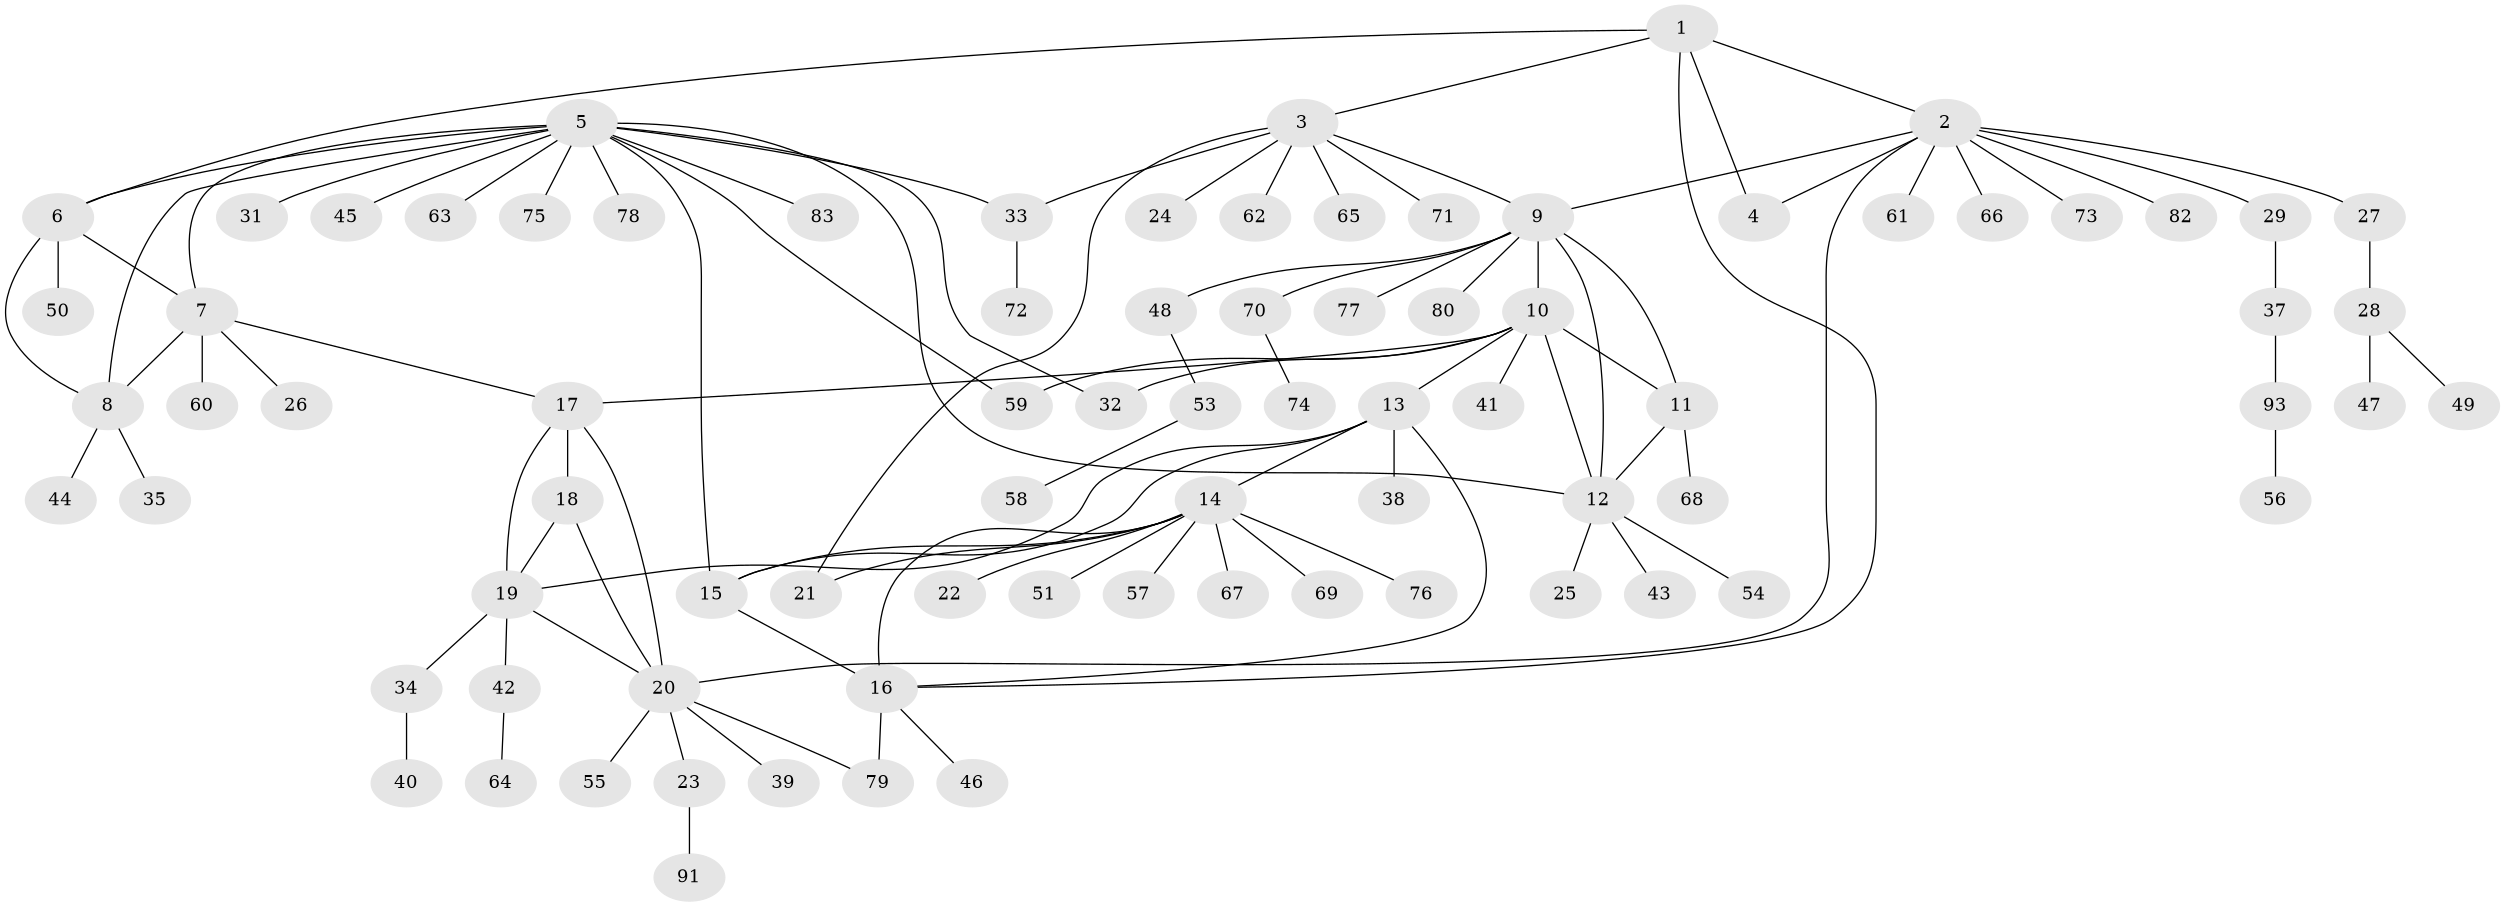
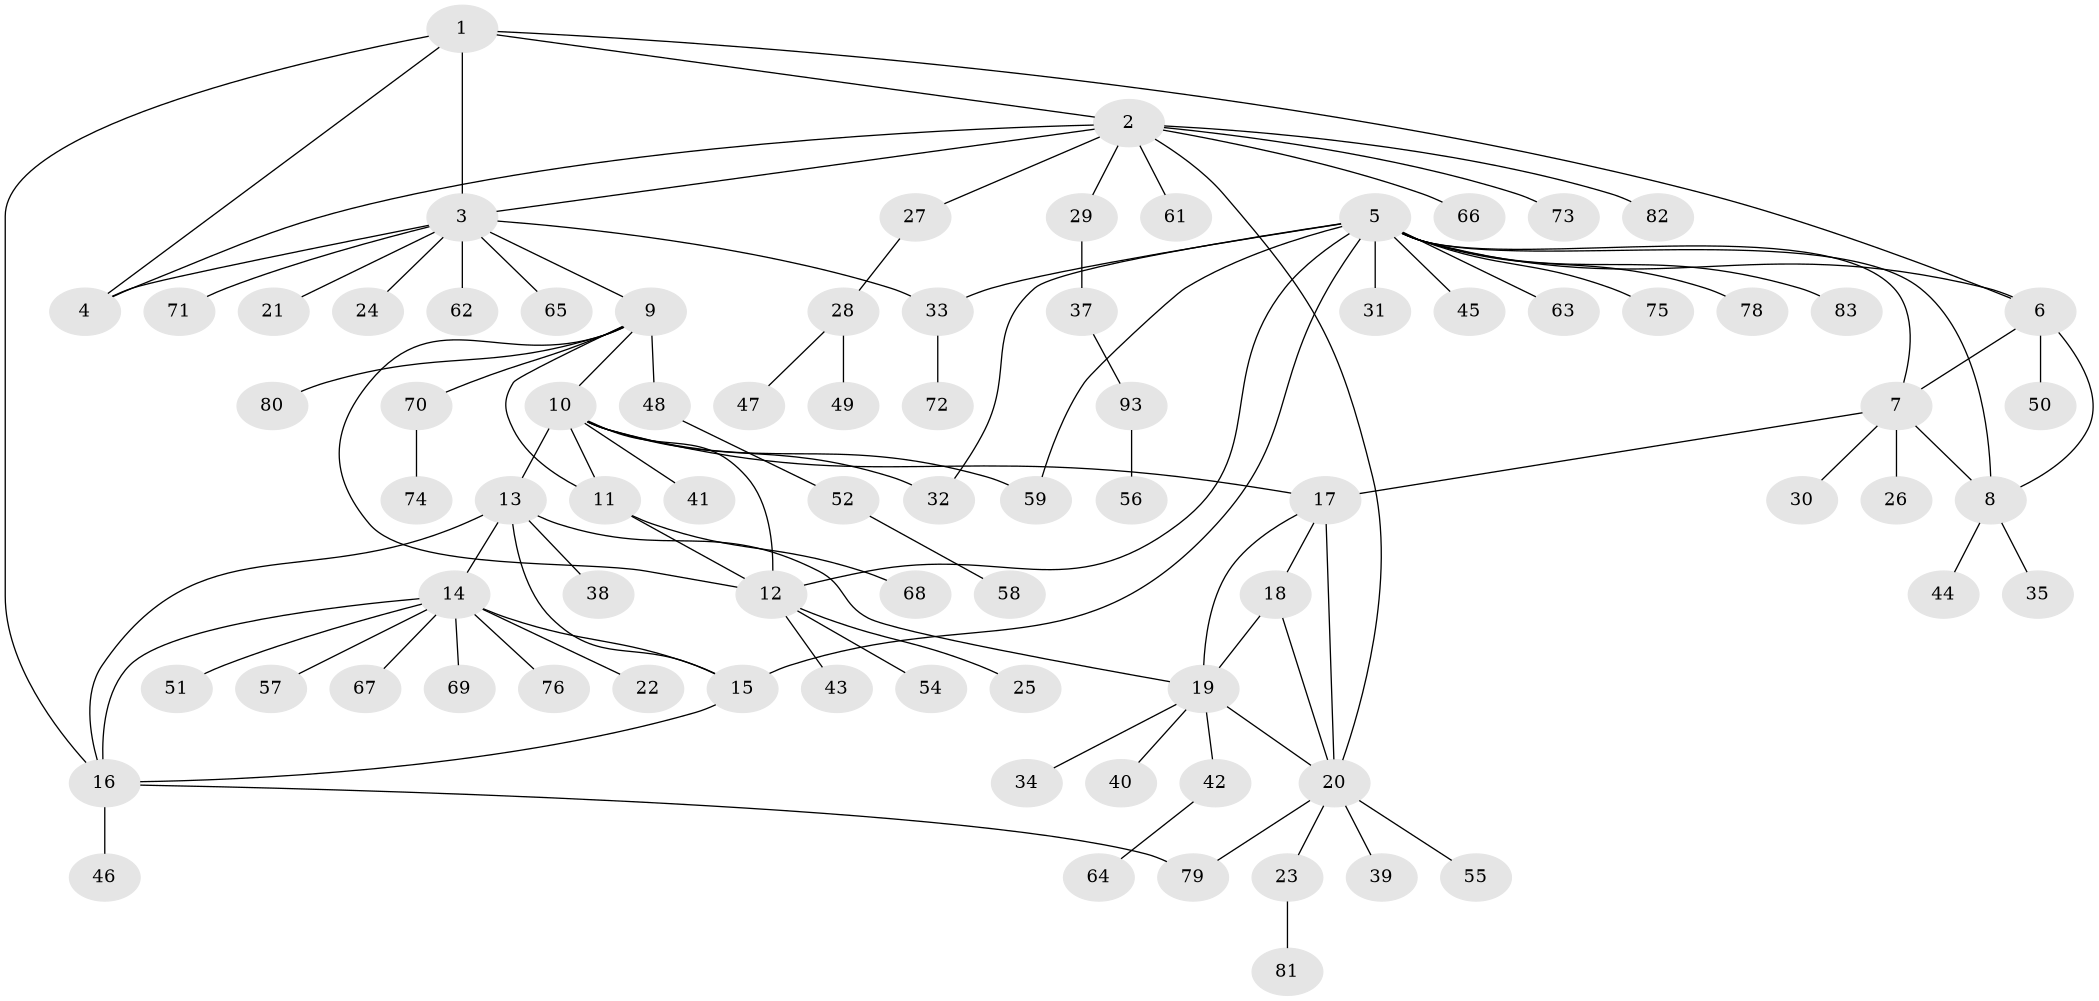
(1750, 168) -> (796, 170)
none -> (270, 257)
(1350, 312) -> none
(202, 406) -> (1802, 500)
(1205, 406) -> (843, 500)
(1008, 547) -> none
(407, 736) -> (1162, 736)
(689, 878) -> (1287, 972)
